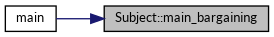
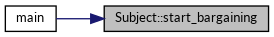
(186, 19) -> (186, 19)
